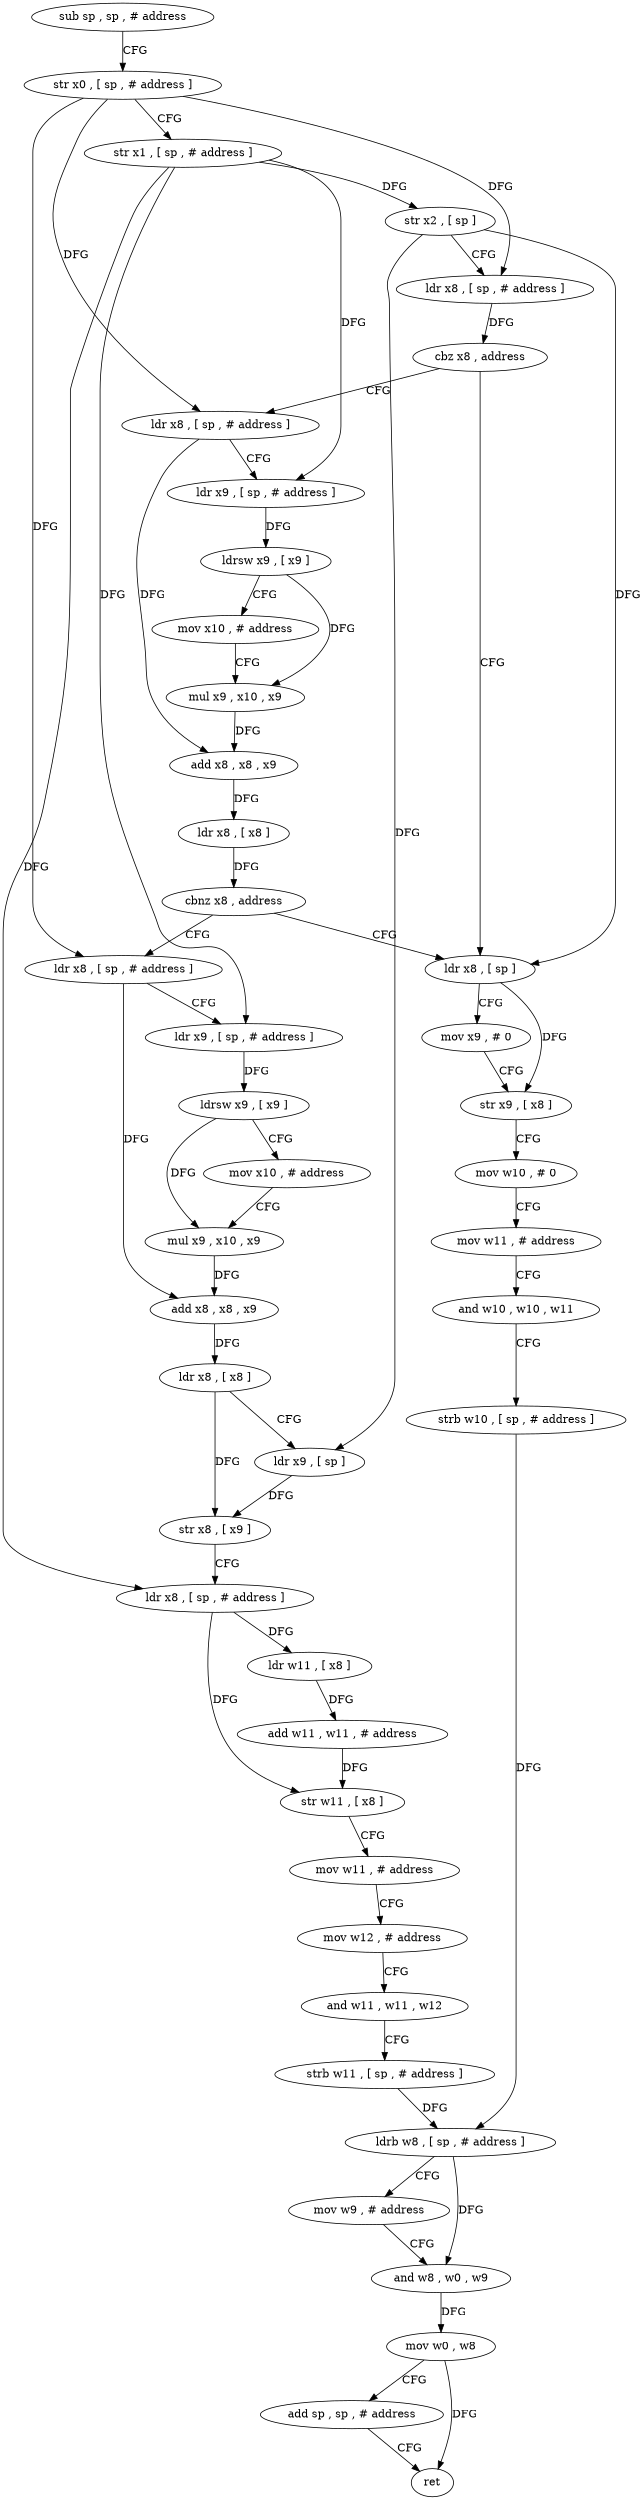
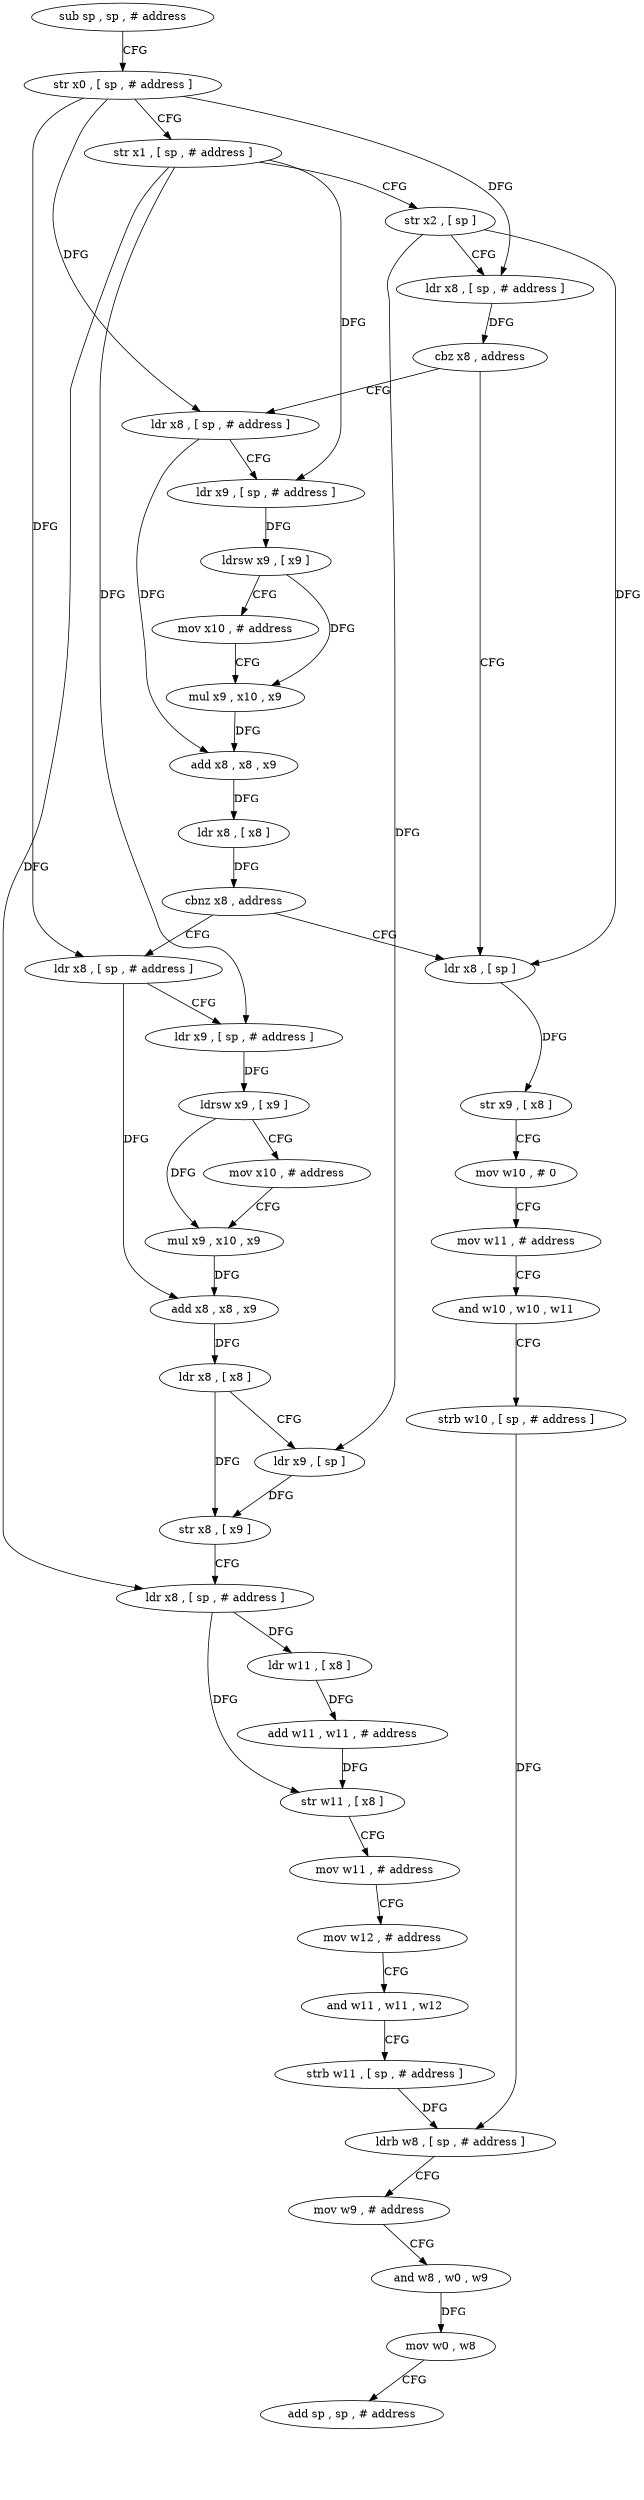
(395, 187) -> (395, 187)
(476, 1038) -> none
(458, 2207) -> none
(432, 2483) -> none
